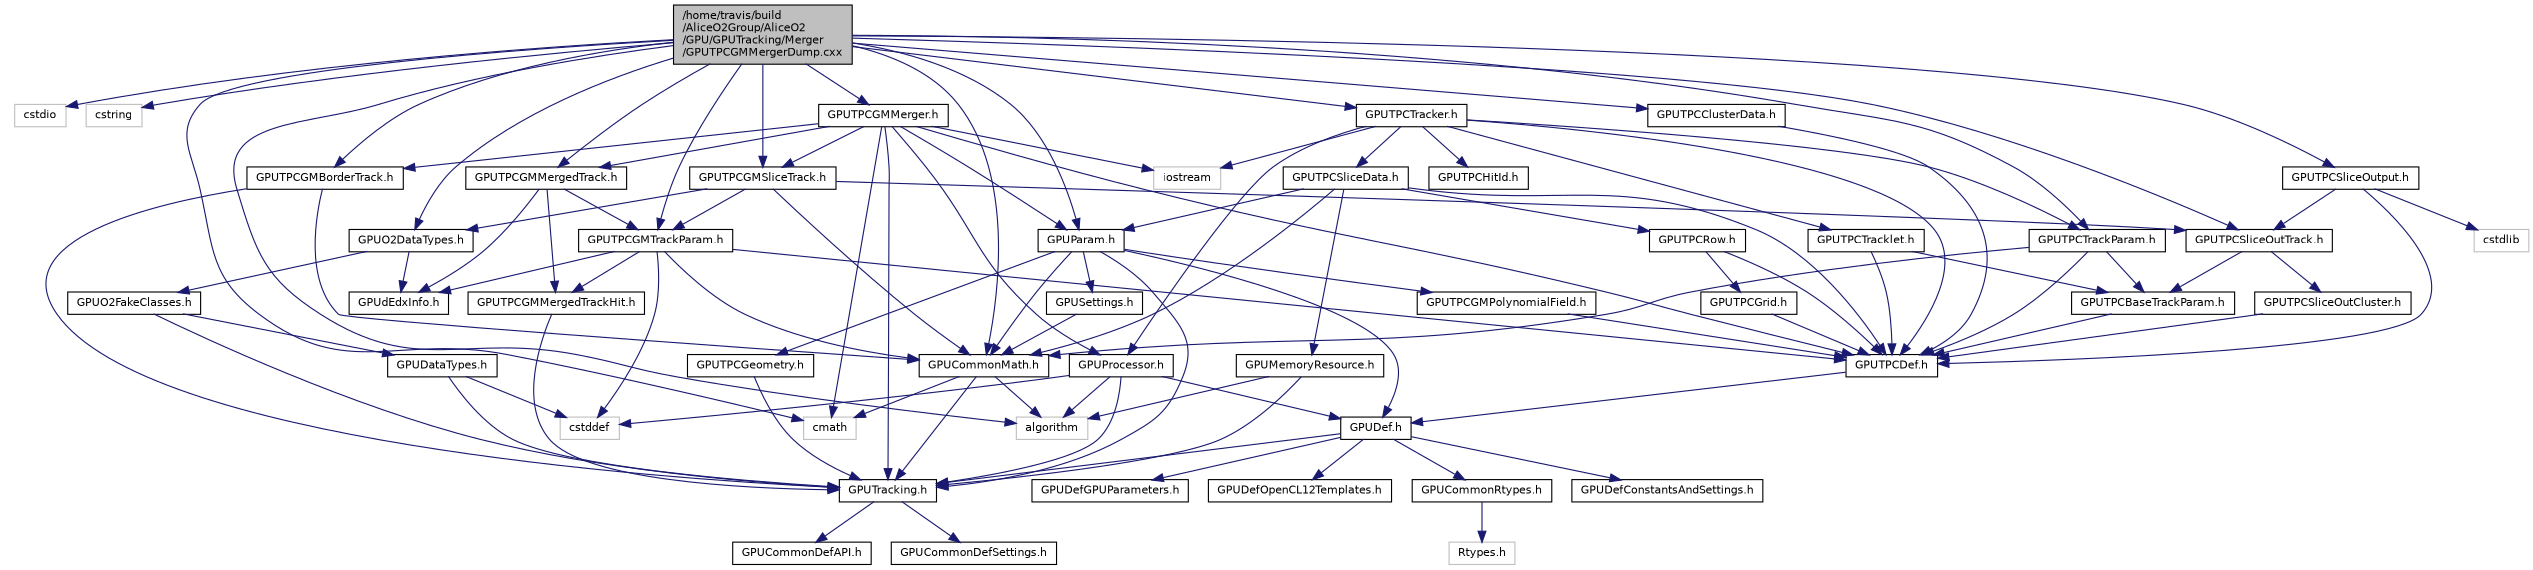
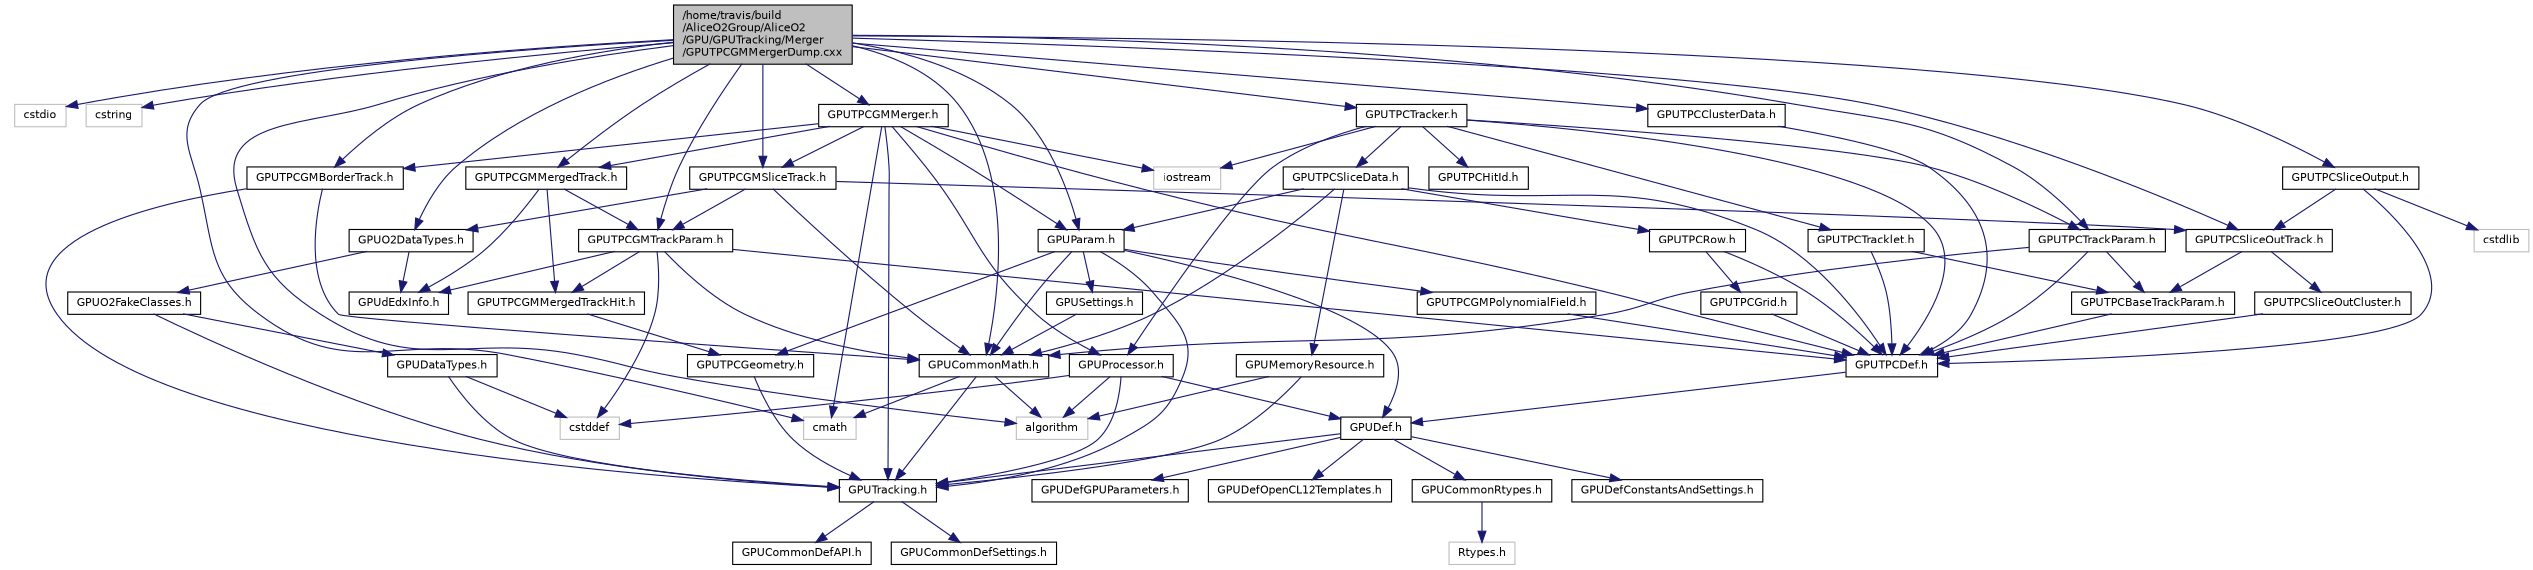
(553, 442) -> (639, 330)
